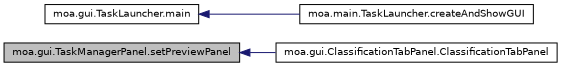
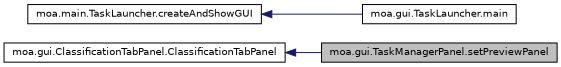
(255, 14) -> (317, 14)
(263, 53) -> (308, 53)
